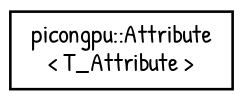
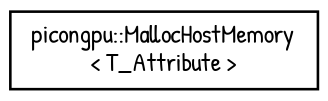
(121, 50) -> (164, 50)
